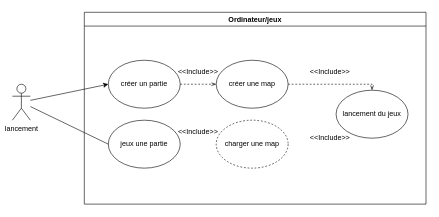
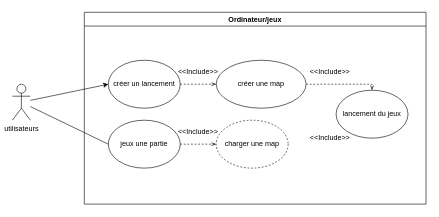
(144, 84) -> (144, 84)
(252, 84) -> (261, 84)
(22, 129) -> (22, 129)
none -> (198, 144)
